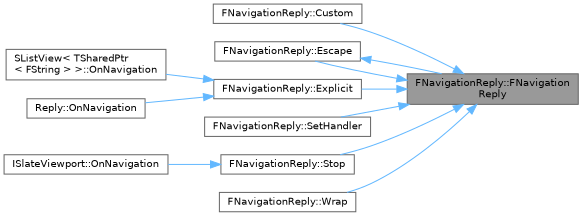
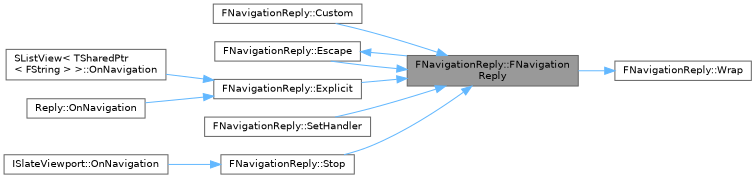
(412, 159) -> (591, 71)
